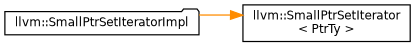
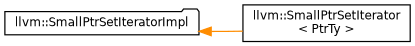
(215, 15) -> (227, 31)
